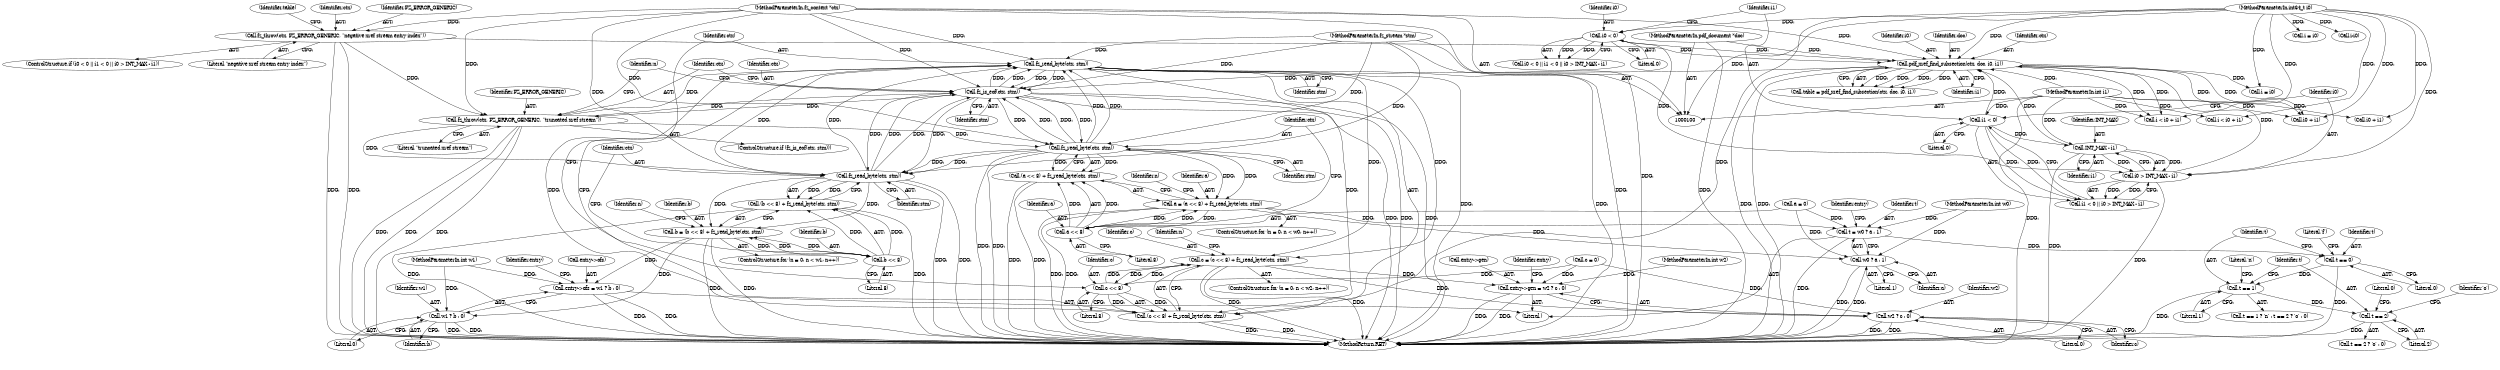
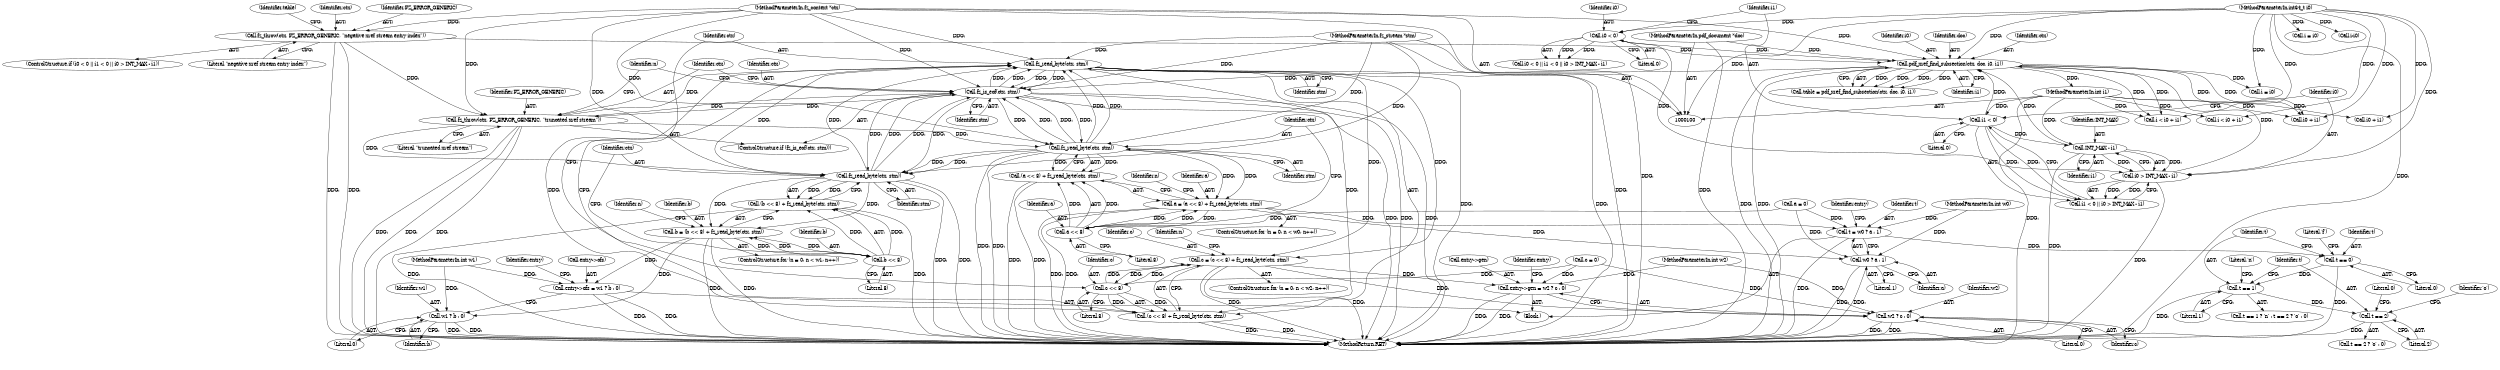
(1596, 54) -> none
(2029, 76) -> (2042, 71)
none -> (875, 103)
(1724, 137) -> (2126, 329)
(1277, 219) -> (1277, 219)
none -> (1802, 279)
(501, 299) -> none
(1532, 317) -> (1532, 317)
